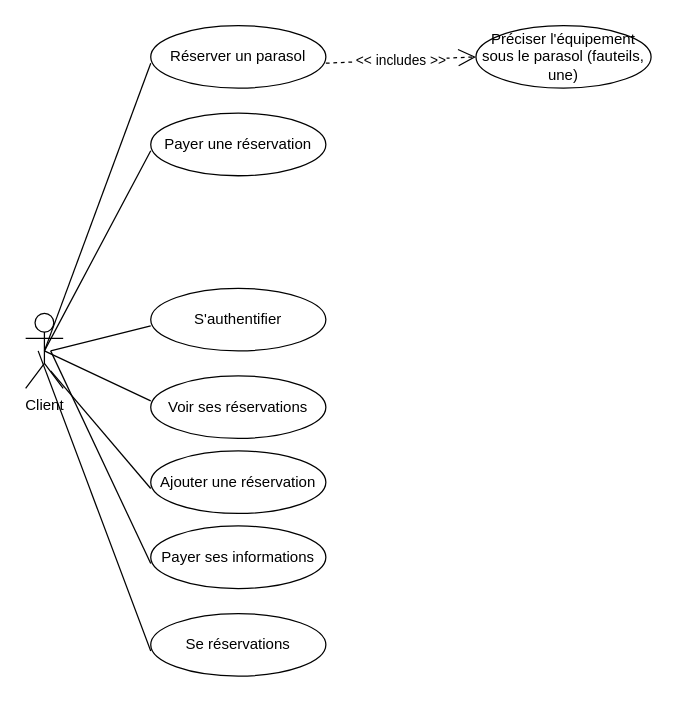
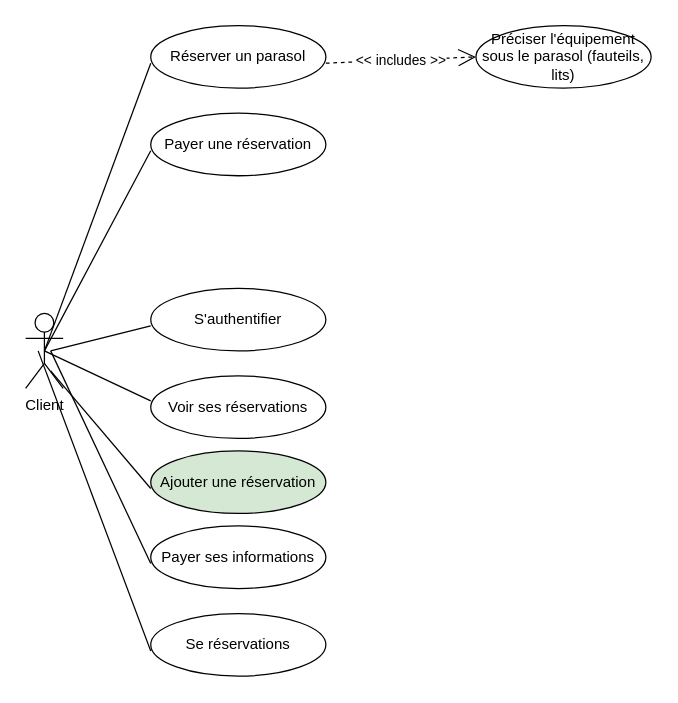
(563, 57) -> (563, 57)
(238, 482) -> (238, 482)
